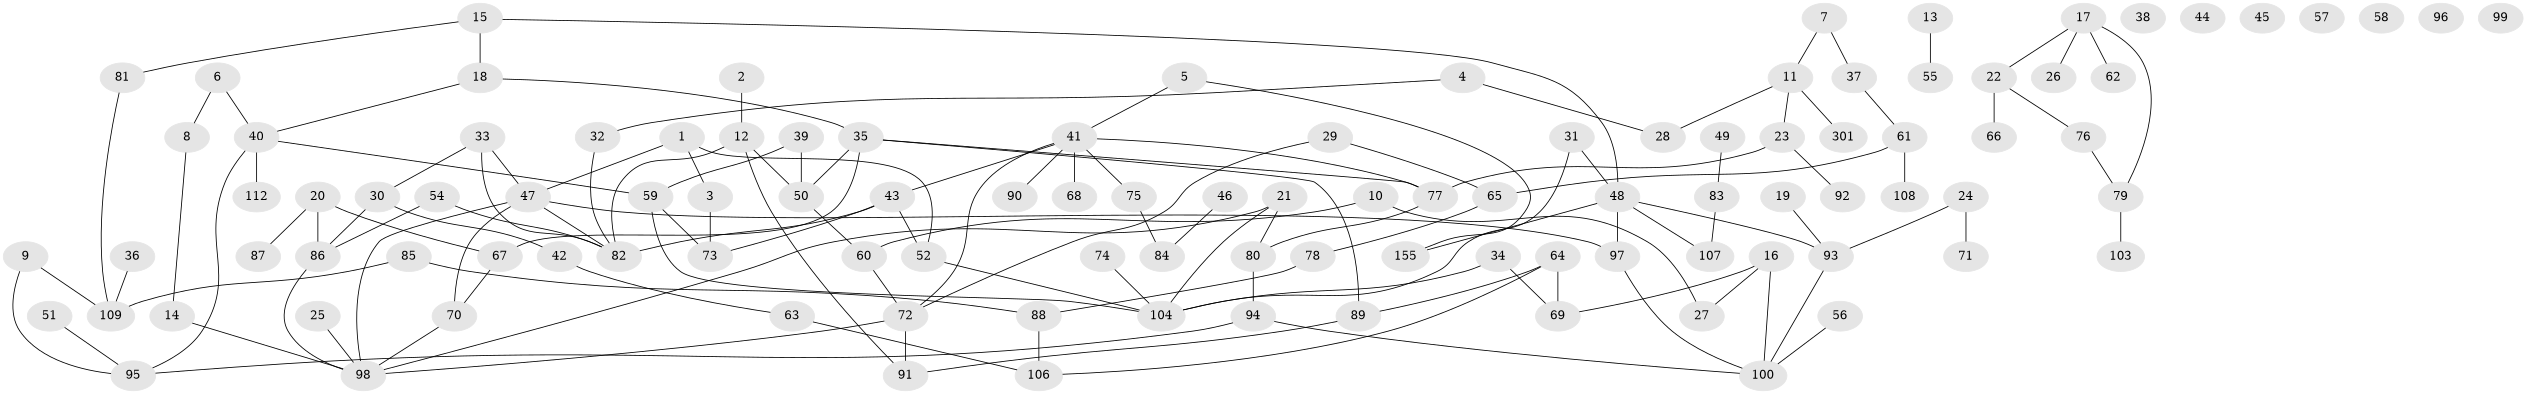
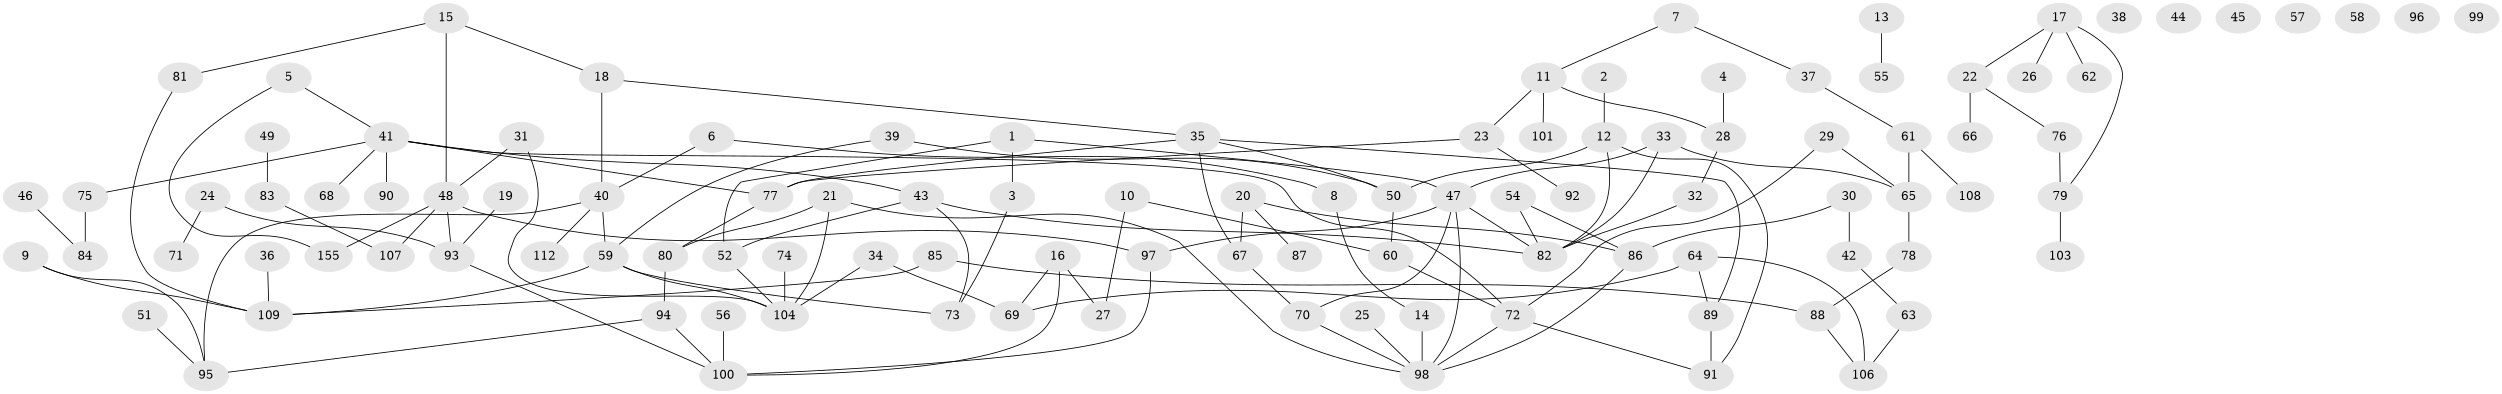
(1028, 98) -> (1709, 167)
(1843, 137) -> (1543, 137)
(428, 168) -> (1781, 167)
none -> (442, 300)
